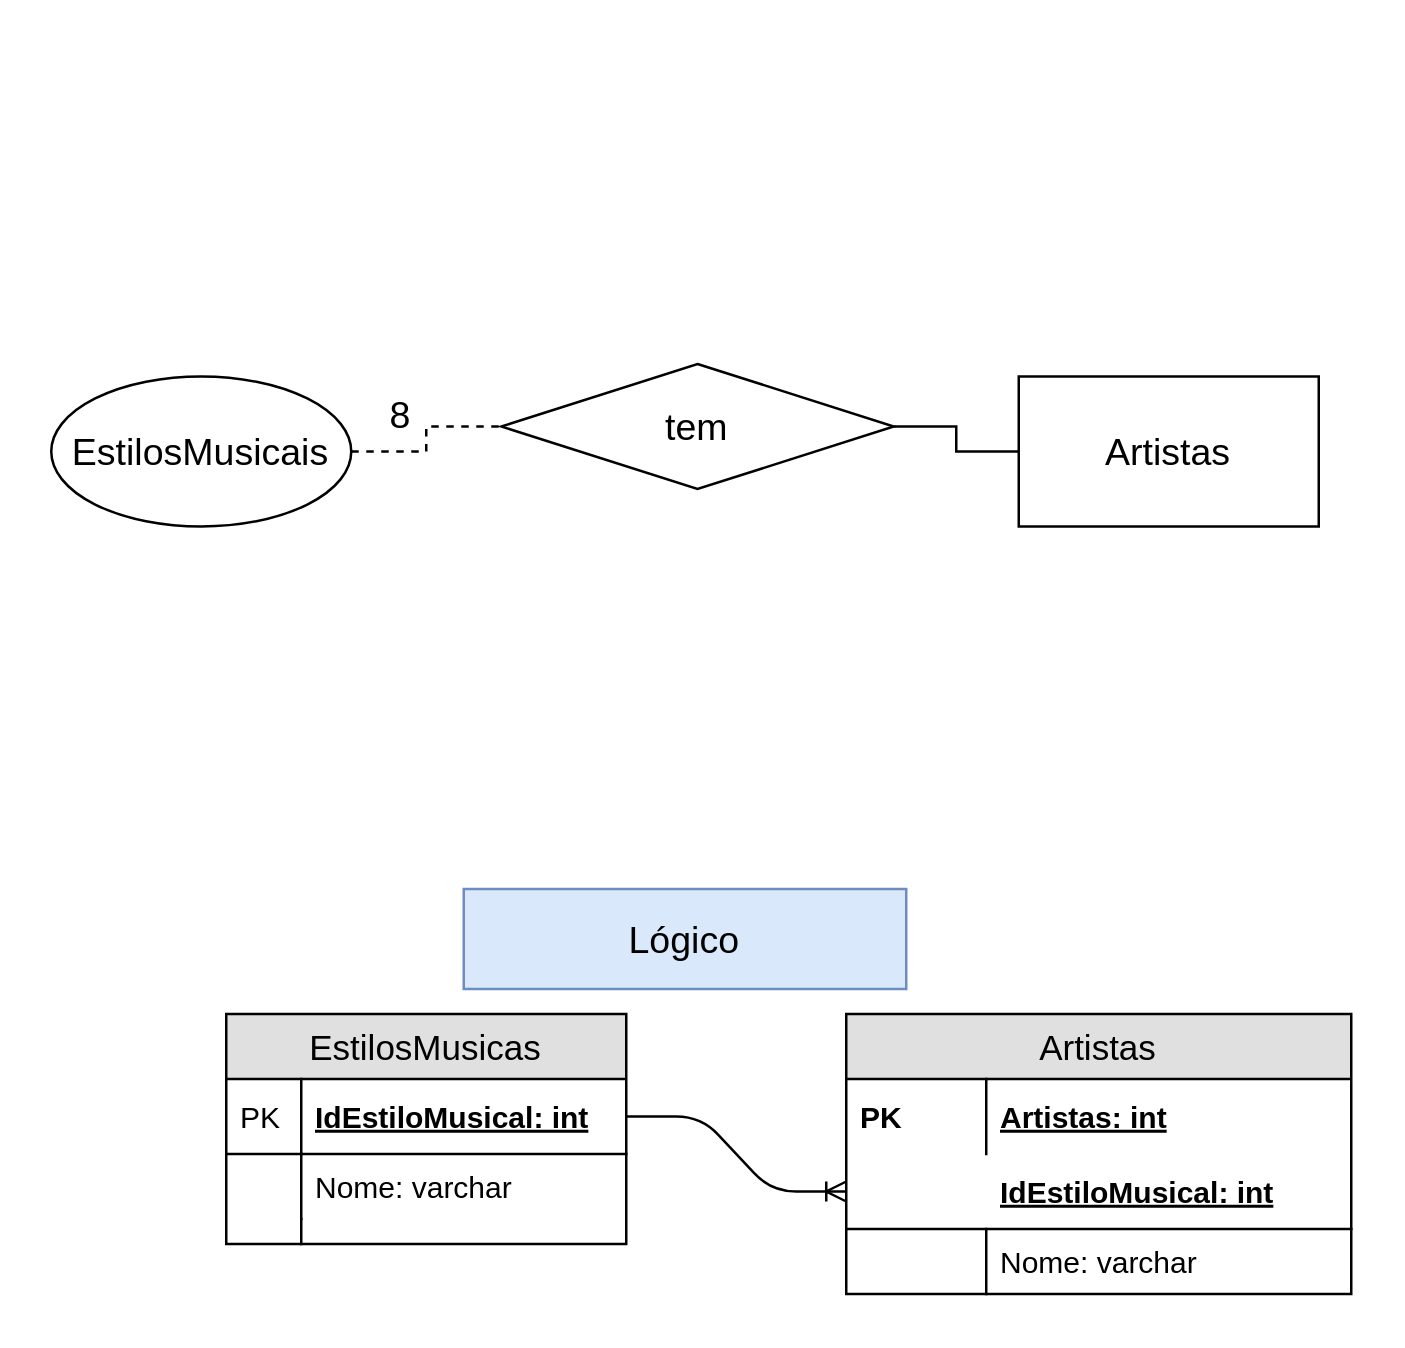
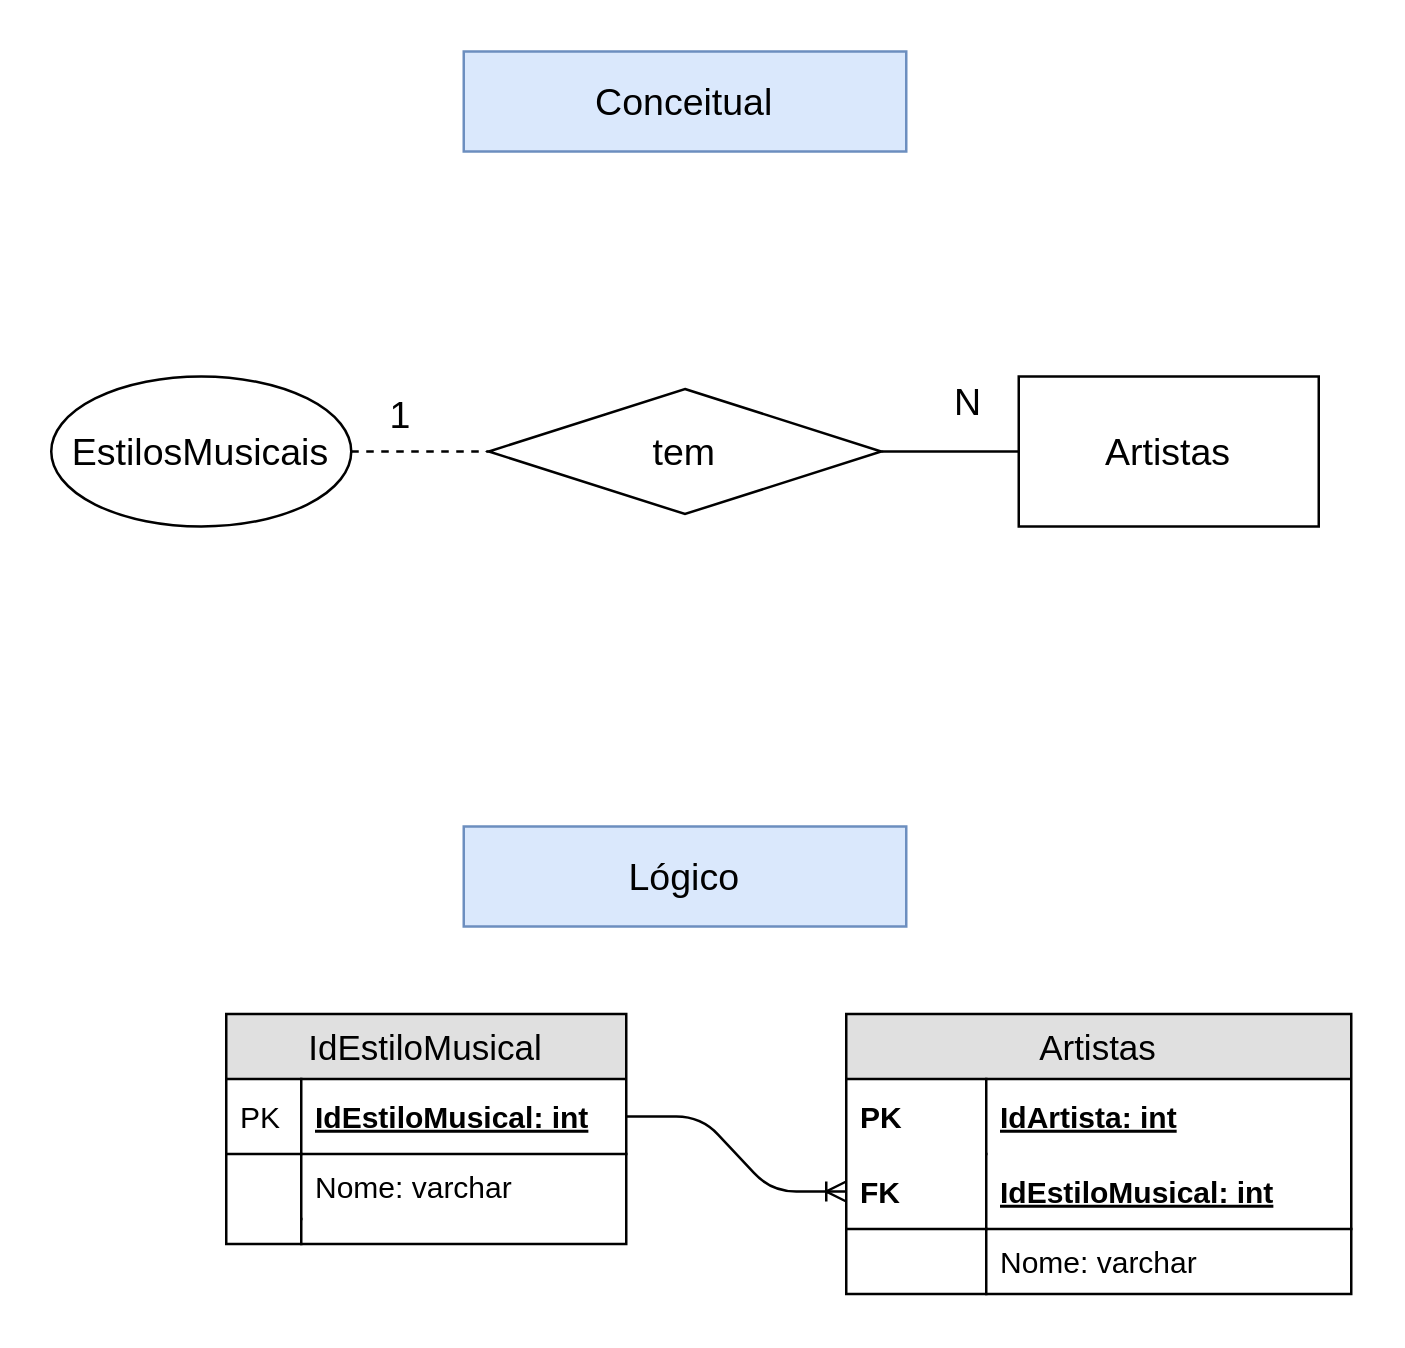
none -> (685, 101)
none -> (969, 401)
(401, 414) -> (401, 414)
(698, 426) -> (685, 451)
(685, 939) -> (685, 876)
(425, 1048) -> (425, 1048)
(1094, 1118) -> (1102, 1118)
none -> (916, 1191)
